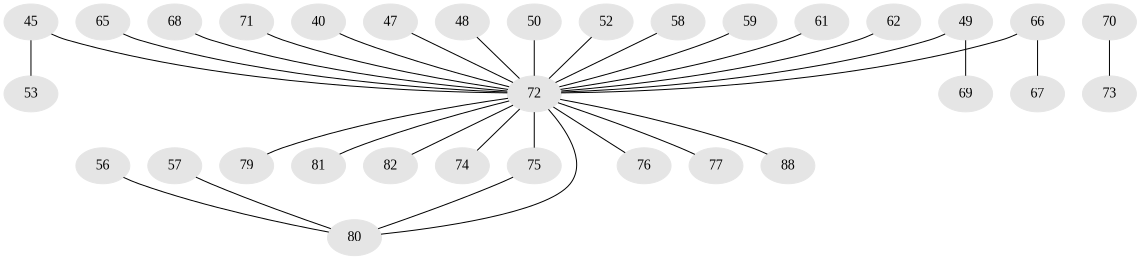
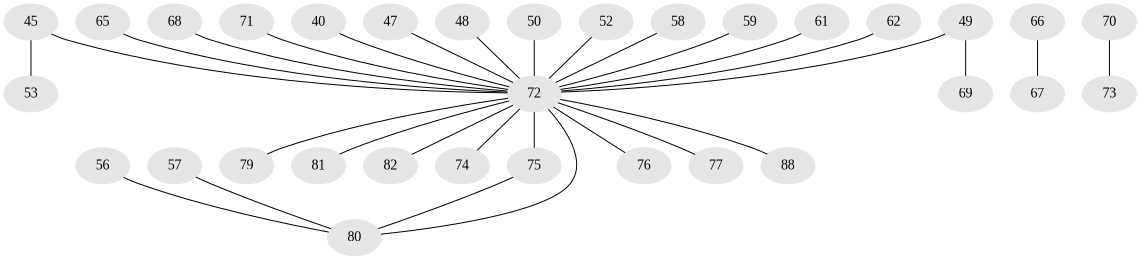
(791, 79) -> none
